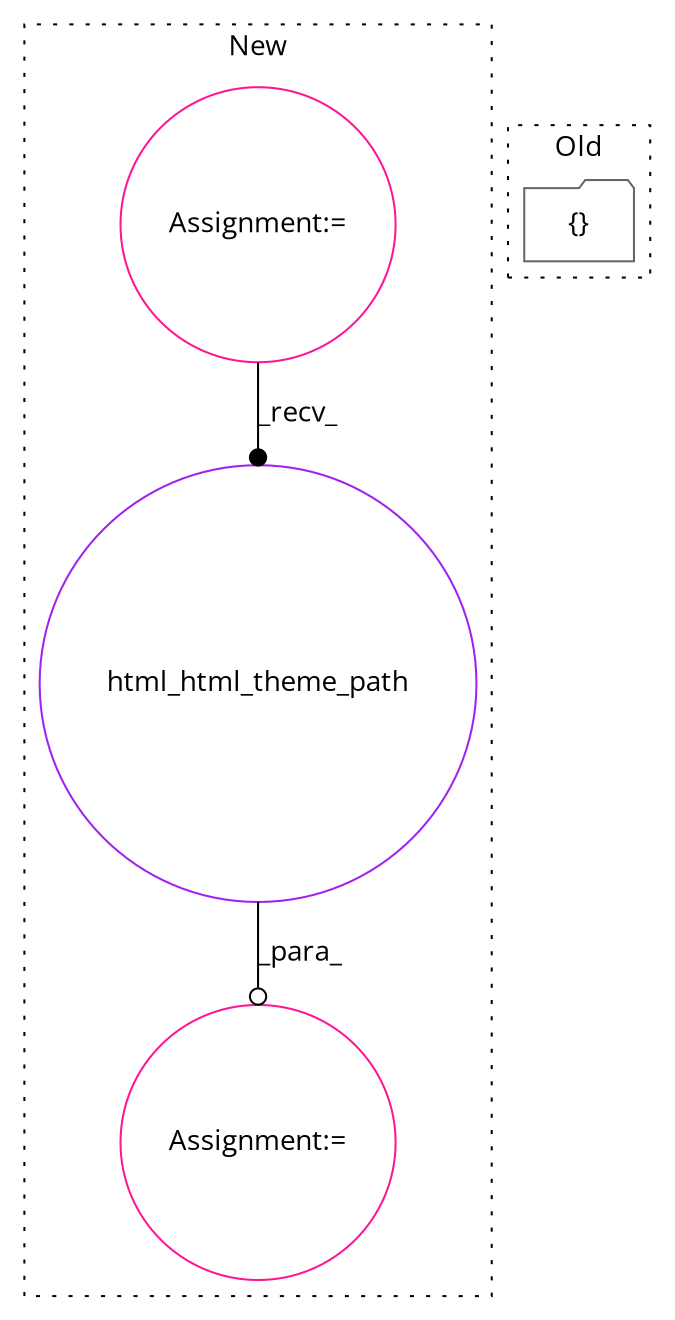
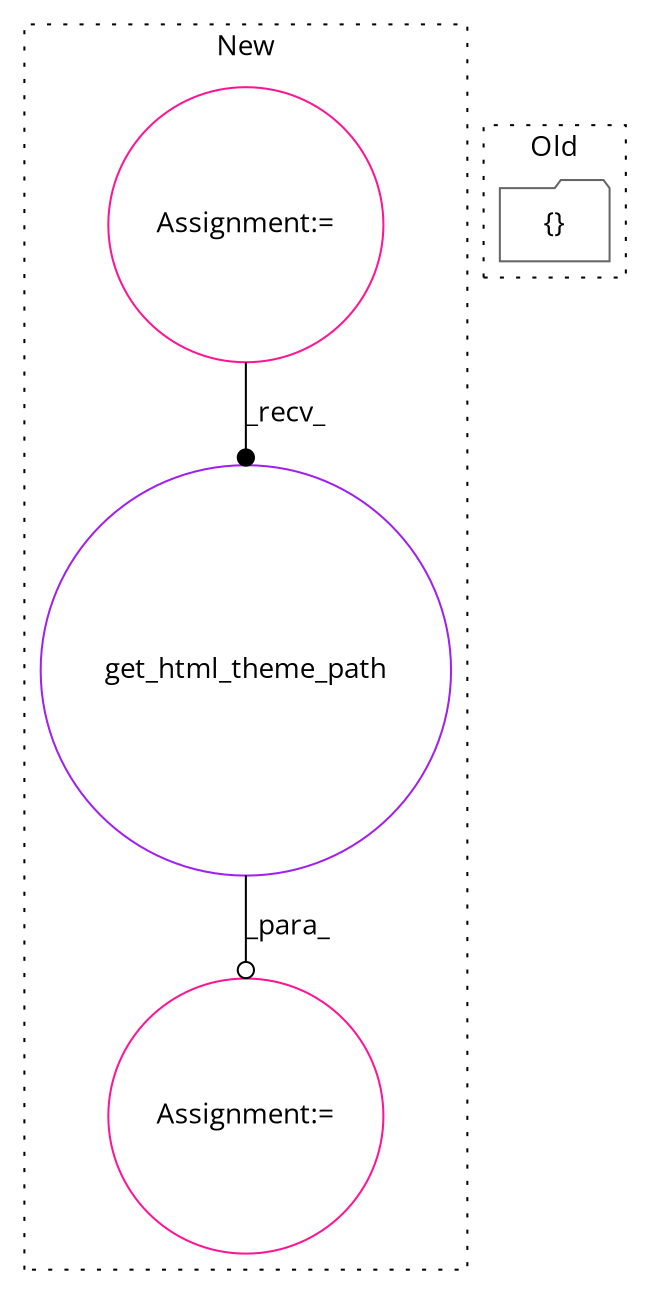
(258, 684) -> (246, 670)
